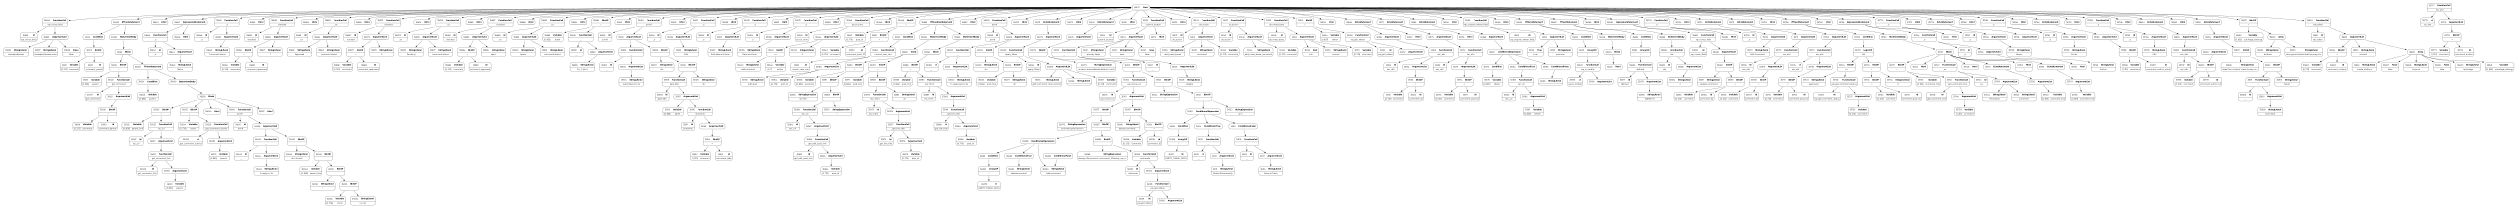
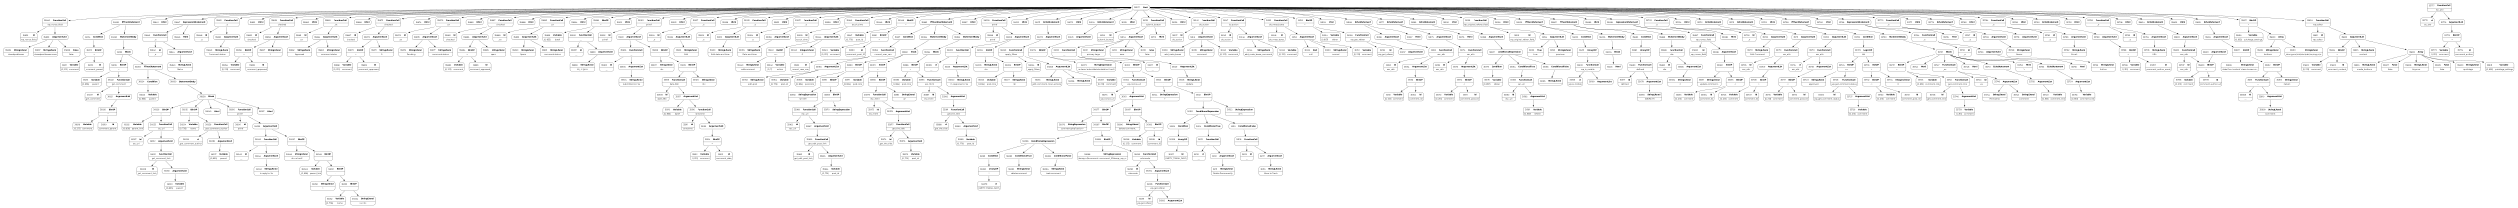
(635, 10) -> (635, 10)
(1039, 156) -> (1048, 148)
